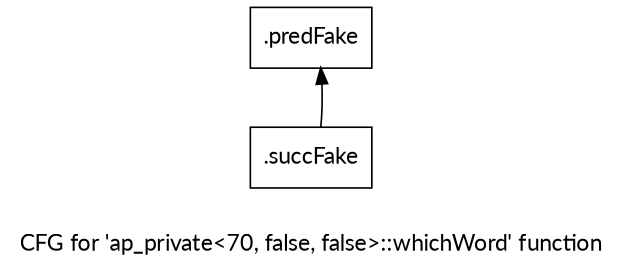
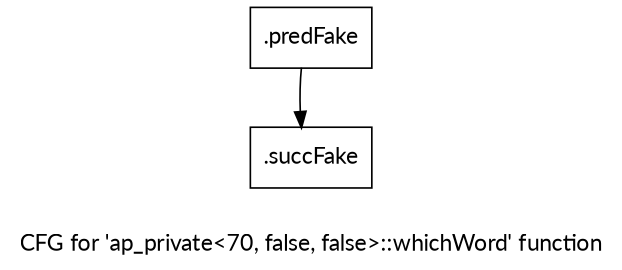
(322, 106) -> (300, 90)
